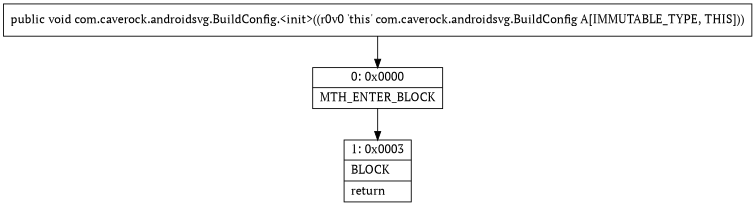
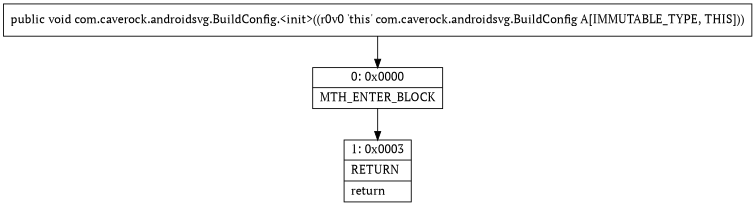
(371, 170) -> (375, 170)
